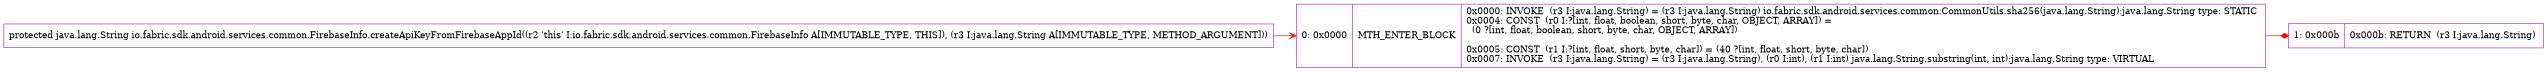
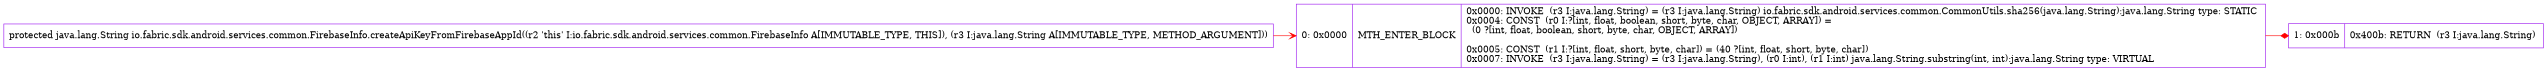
(2444, 35) -> (2444, 35)
